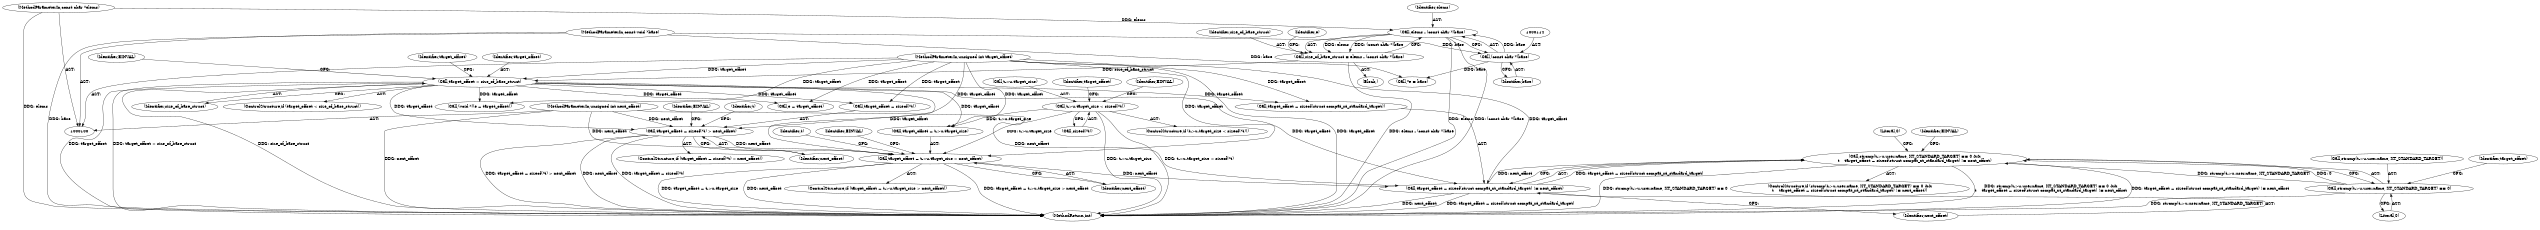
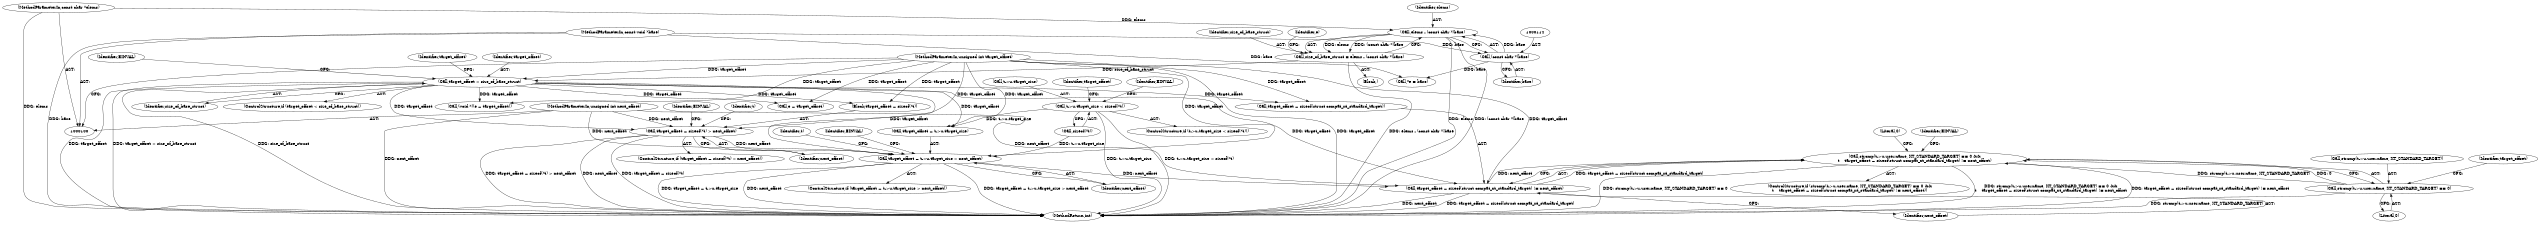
(97, 94) -> (97, 94)
(885, 107) -> (885, 107)
(1007, 126) -> (1034, 150)
